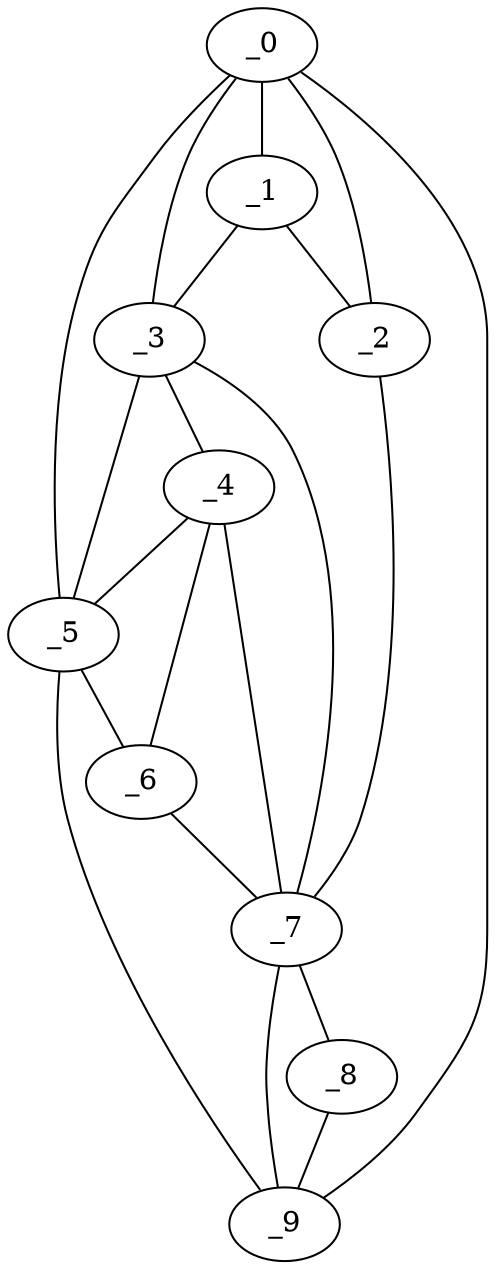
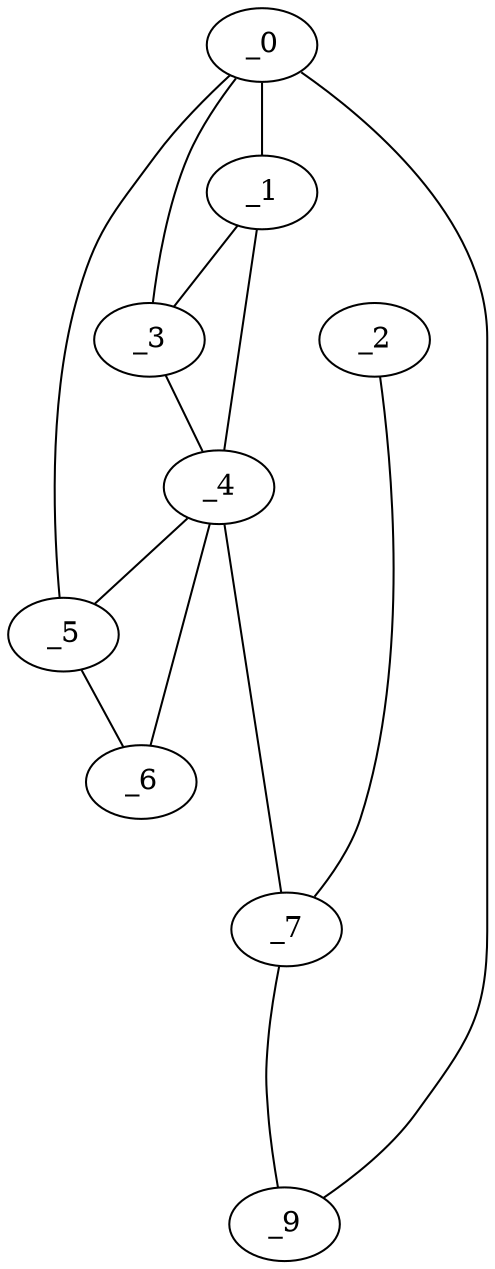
(346, 184) -> none
(318, 266) -> (241, 340)
(106, 487) -> none
(331, 603) -> none
(214, 856) -> none
(115, 946) -> none
(342, 1077) -> none
